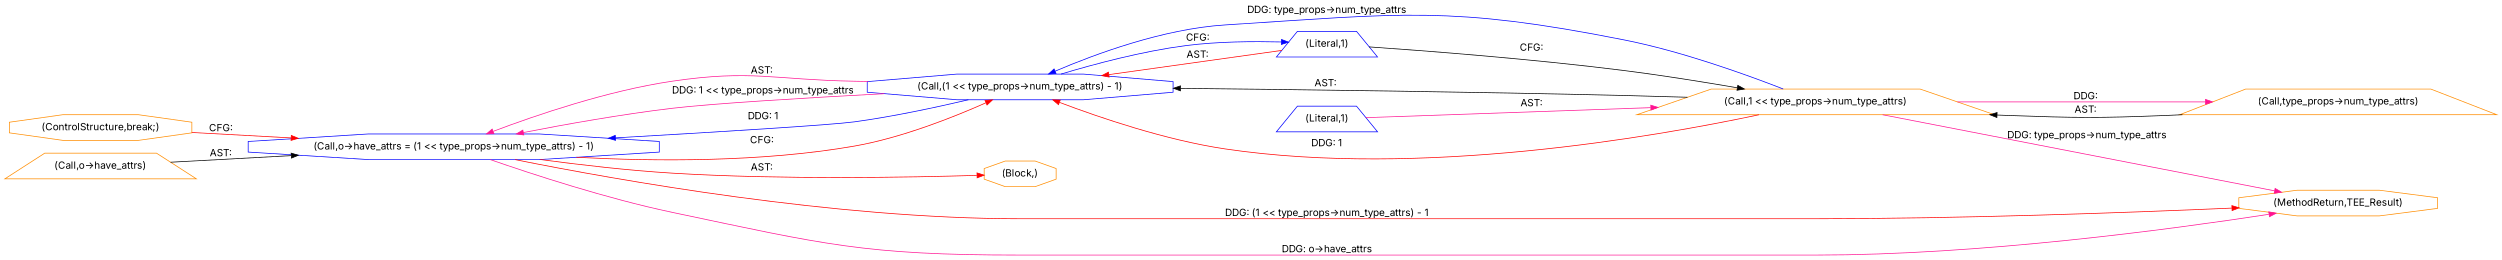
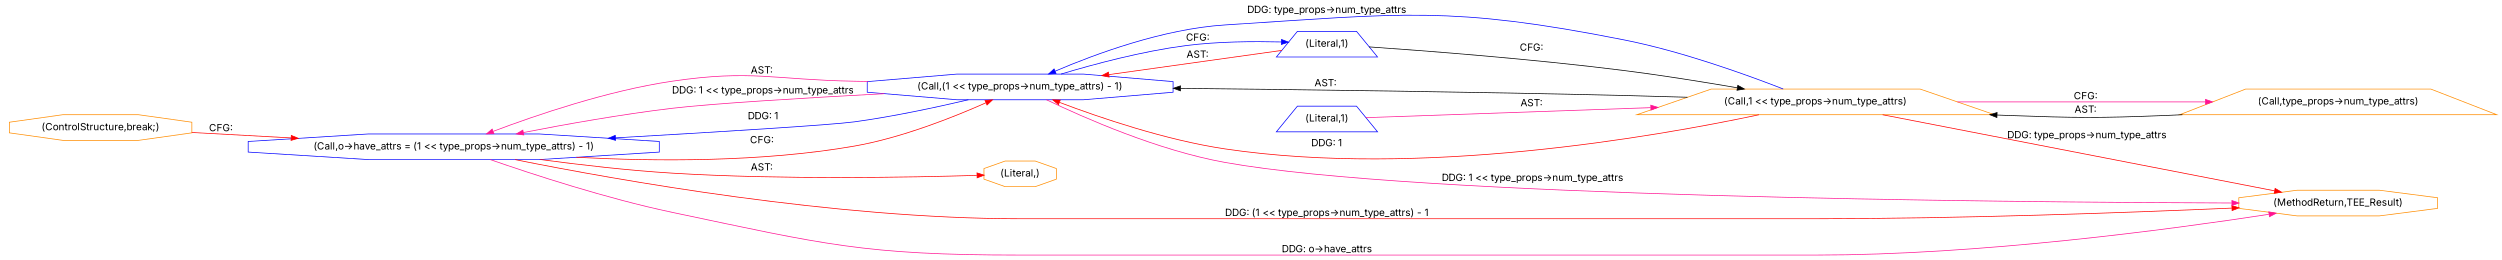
(2087, 97) -> (2087, 97)
(2079, 153) -> (2079, 153)
(101, 166) -> none
(1020, 174) -> (1020, 174)
none -> (1633, 193)
